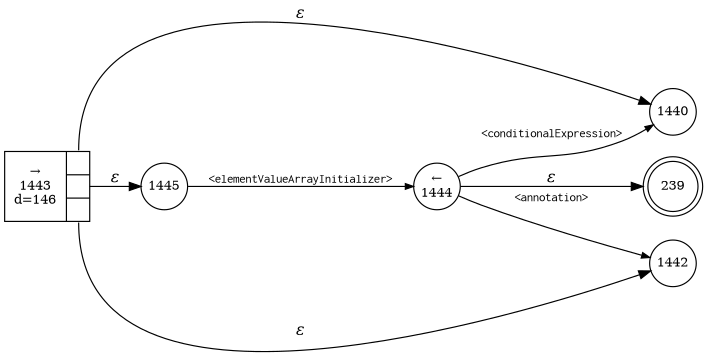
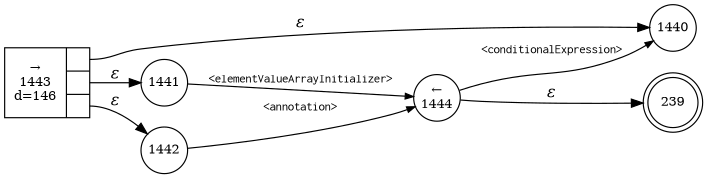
(164, 186) -> (164, 83)
(549, 228) -> (298, 134)
